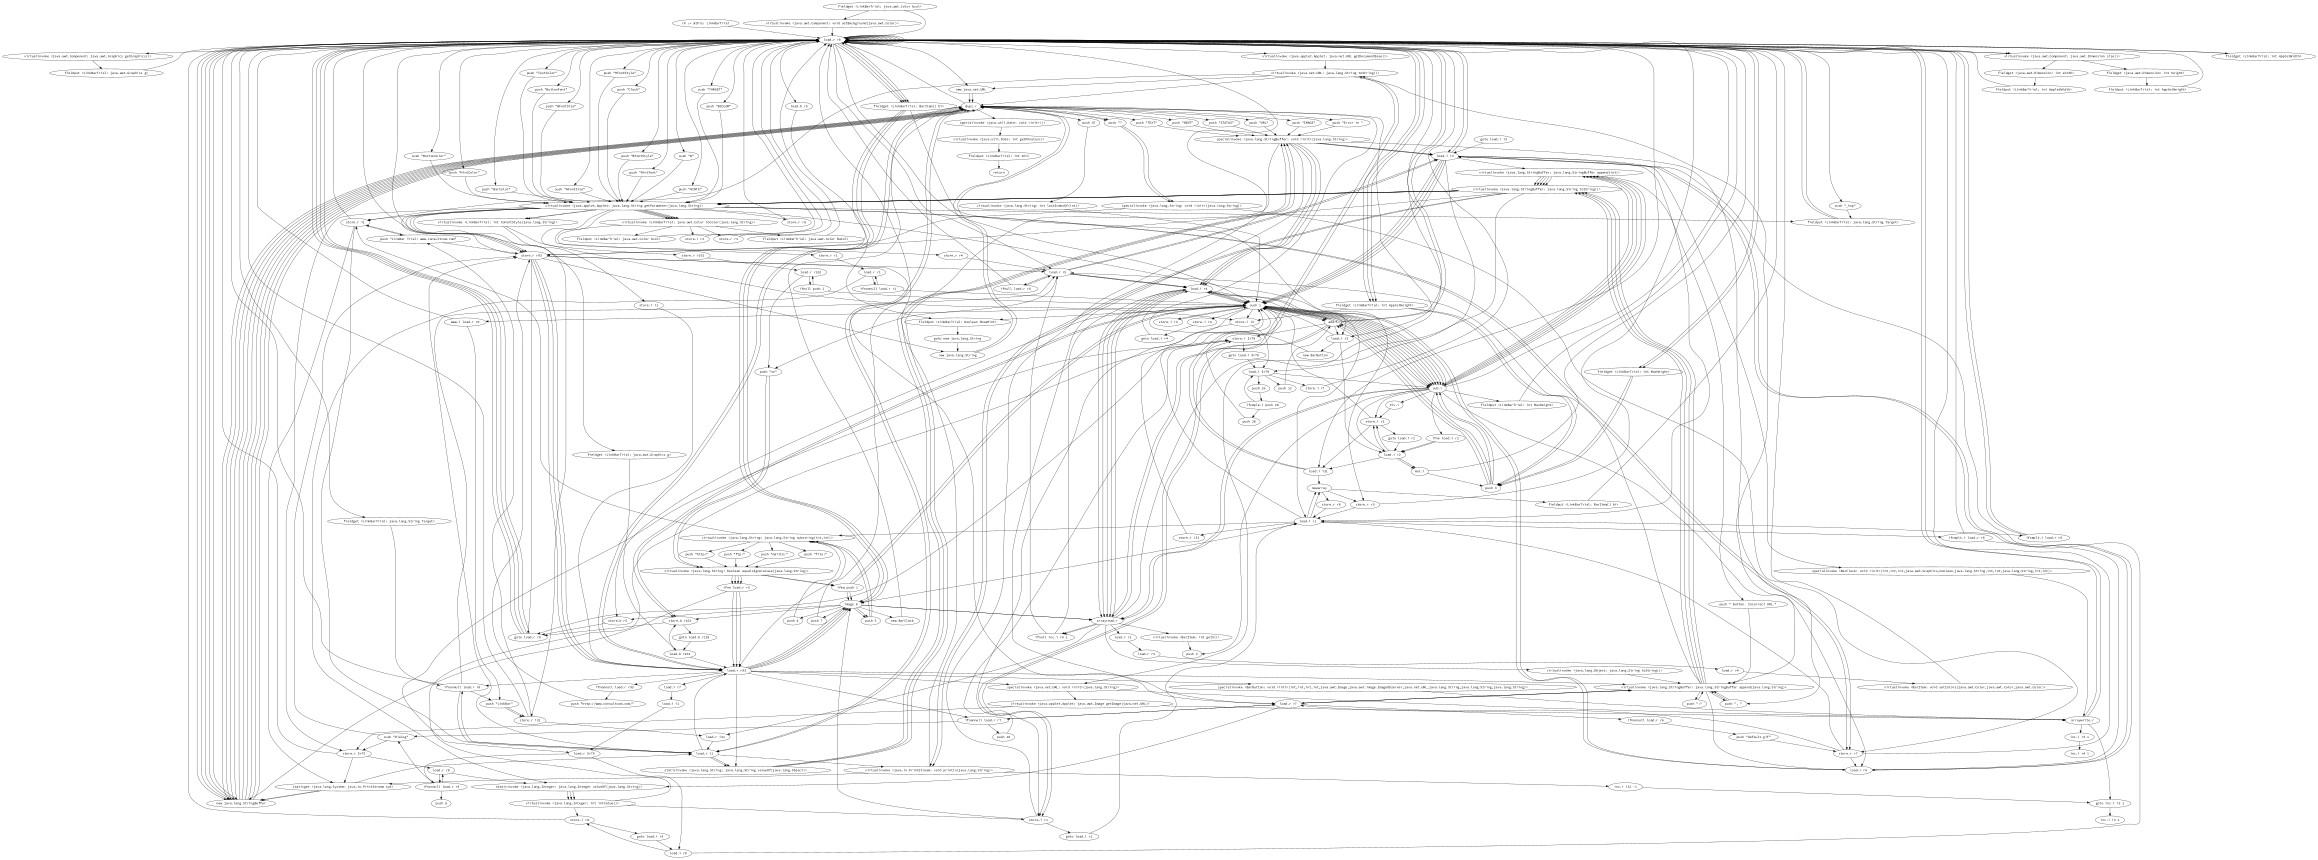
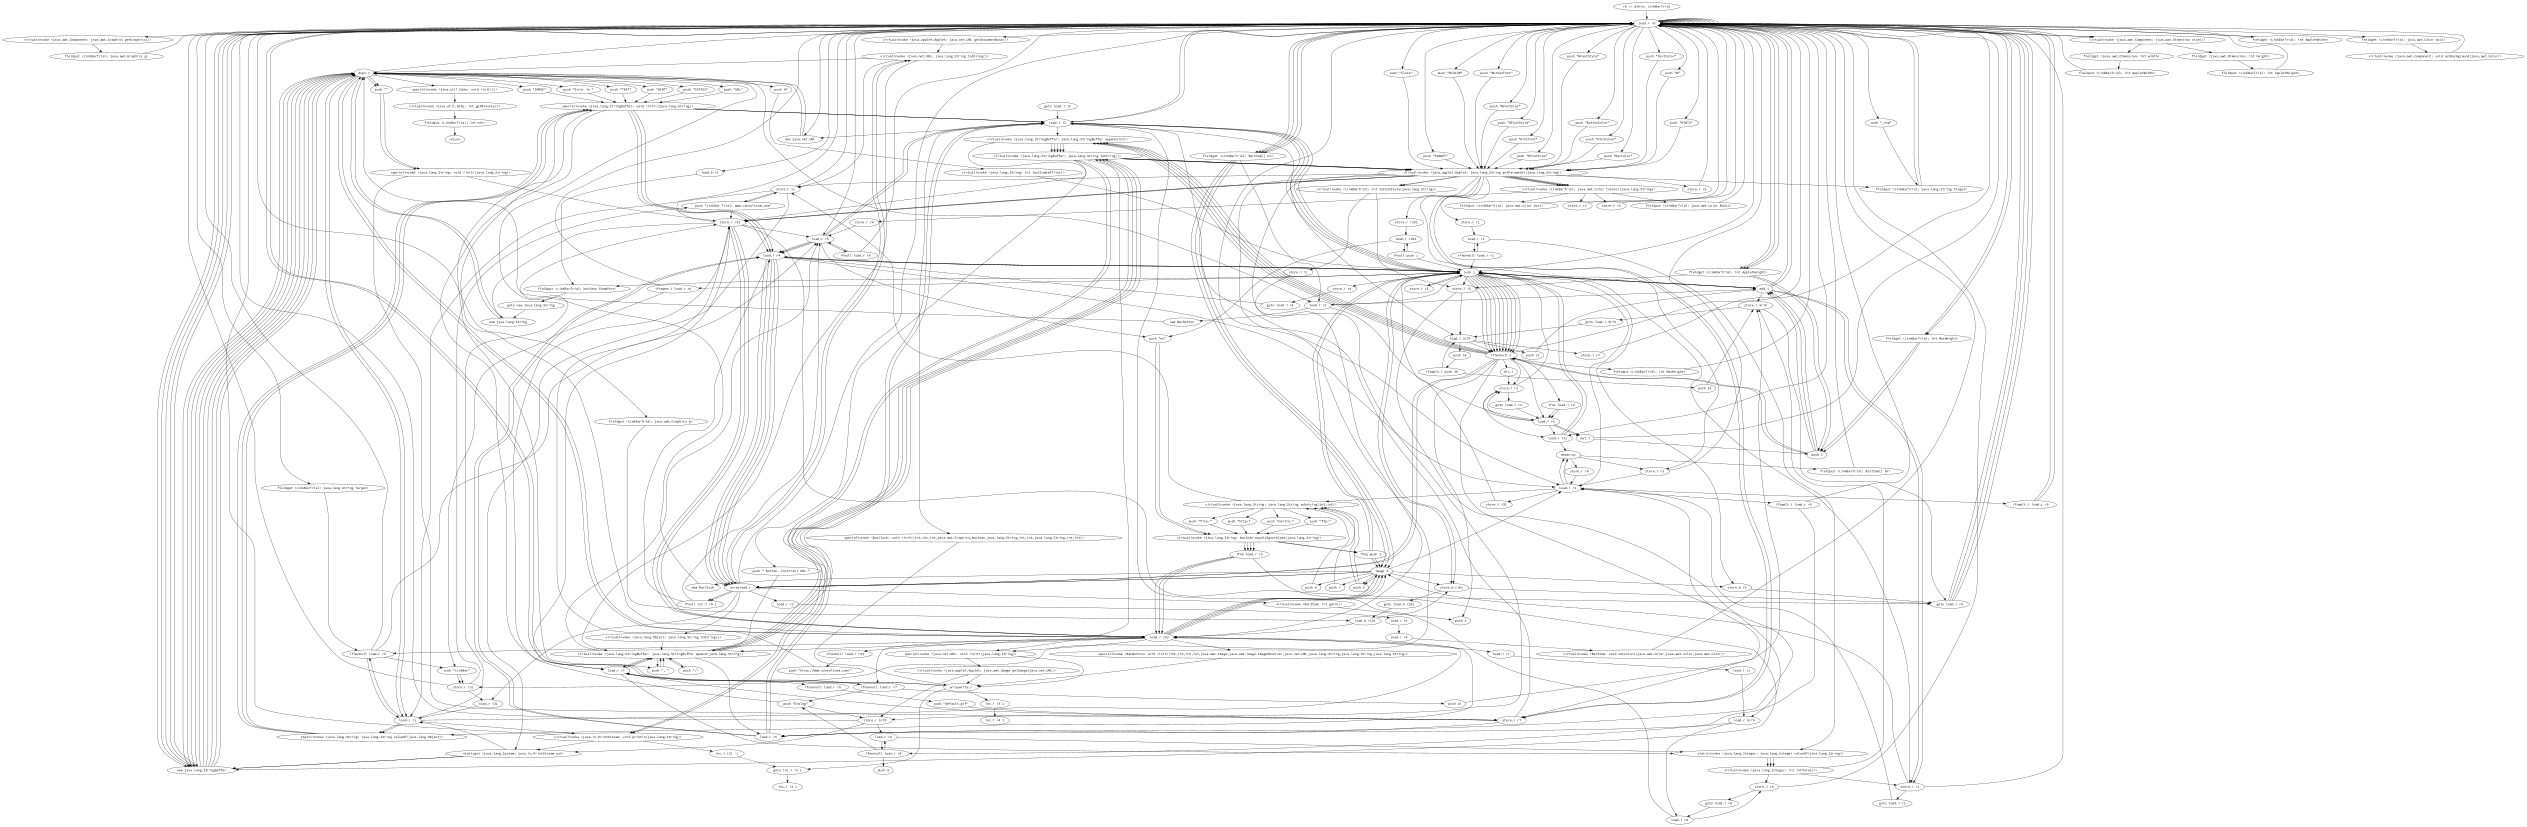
(902, 33) -> (2012, 27)
(1133, 82) -> (934, 131)
(465, 322) -> (673, 289)
(1437, 388) -> (1501, 355)
